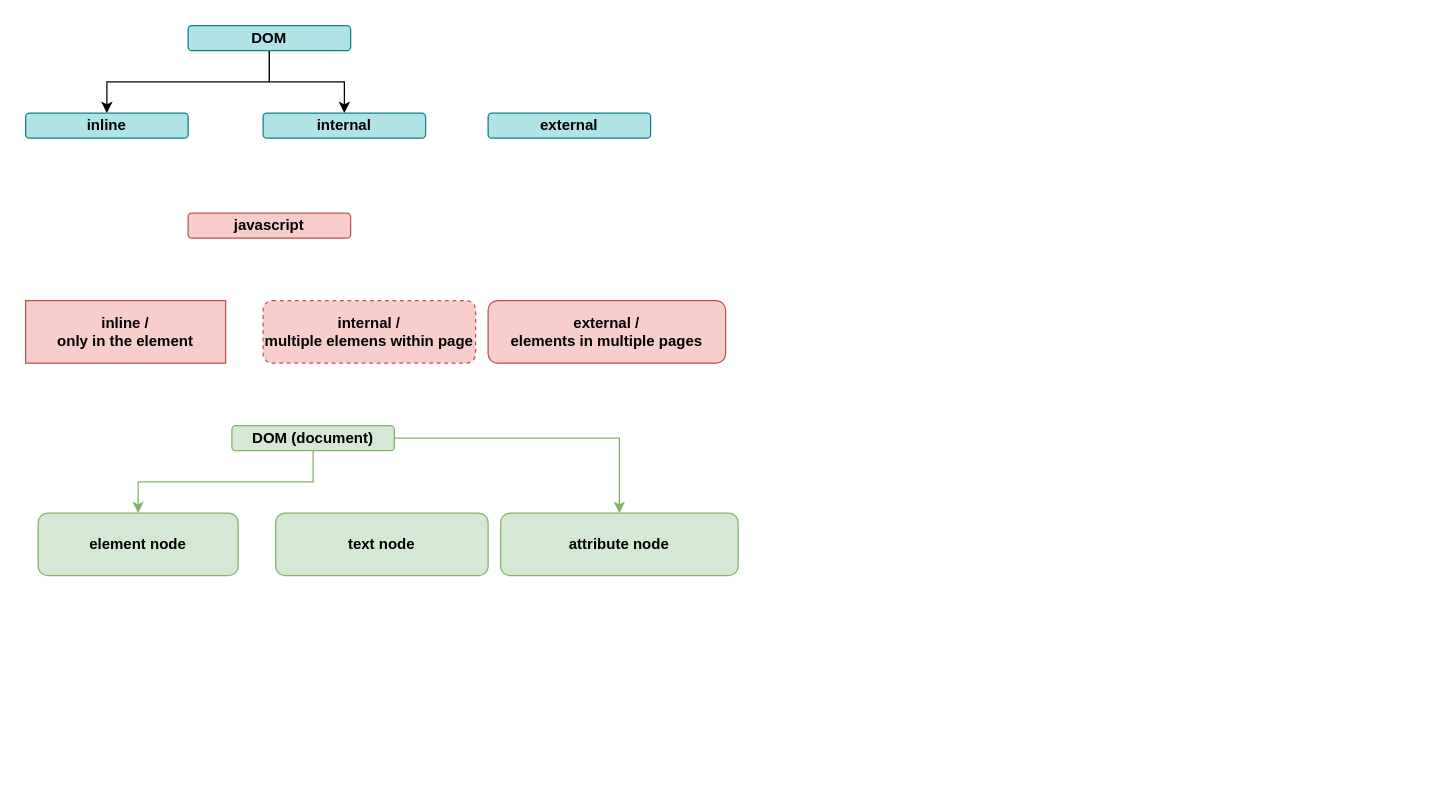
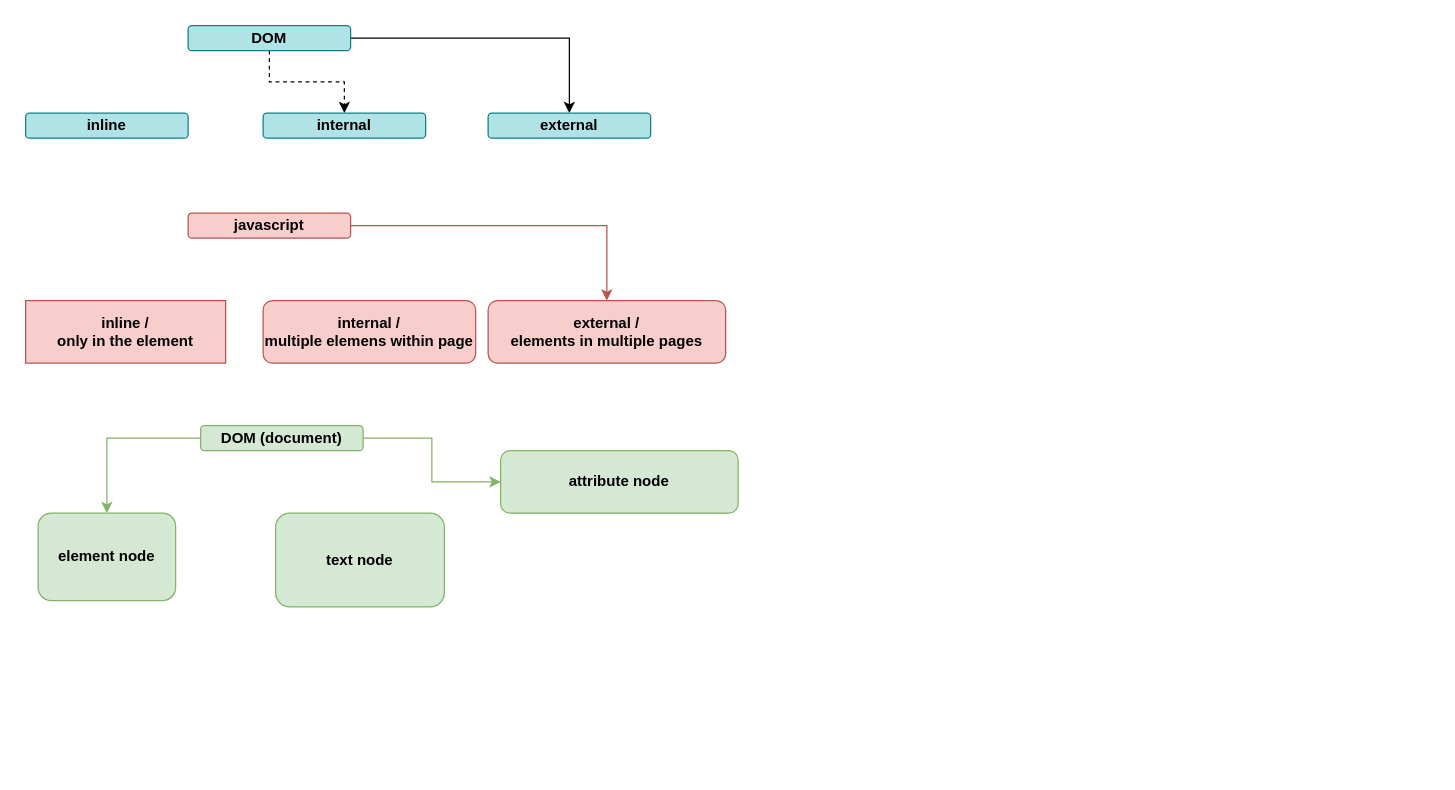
none -> (493, 38)
(176, 82) -> none
(318, 82) -> (318, 82)
none -> (512, 226)
(369, 332) -> (369, 332)
(313, 438) -> (282, 438)
(138, 544) -> (107, 557)
(382, 544) -> (360, 560)
(619, 544) -> (619, 482)
